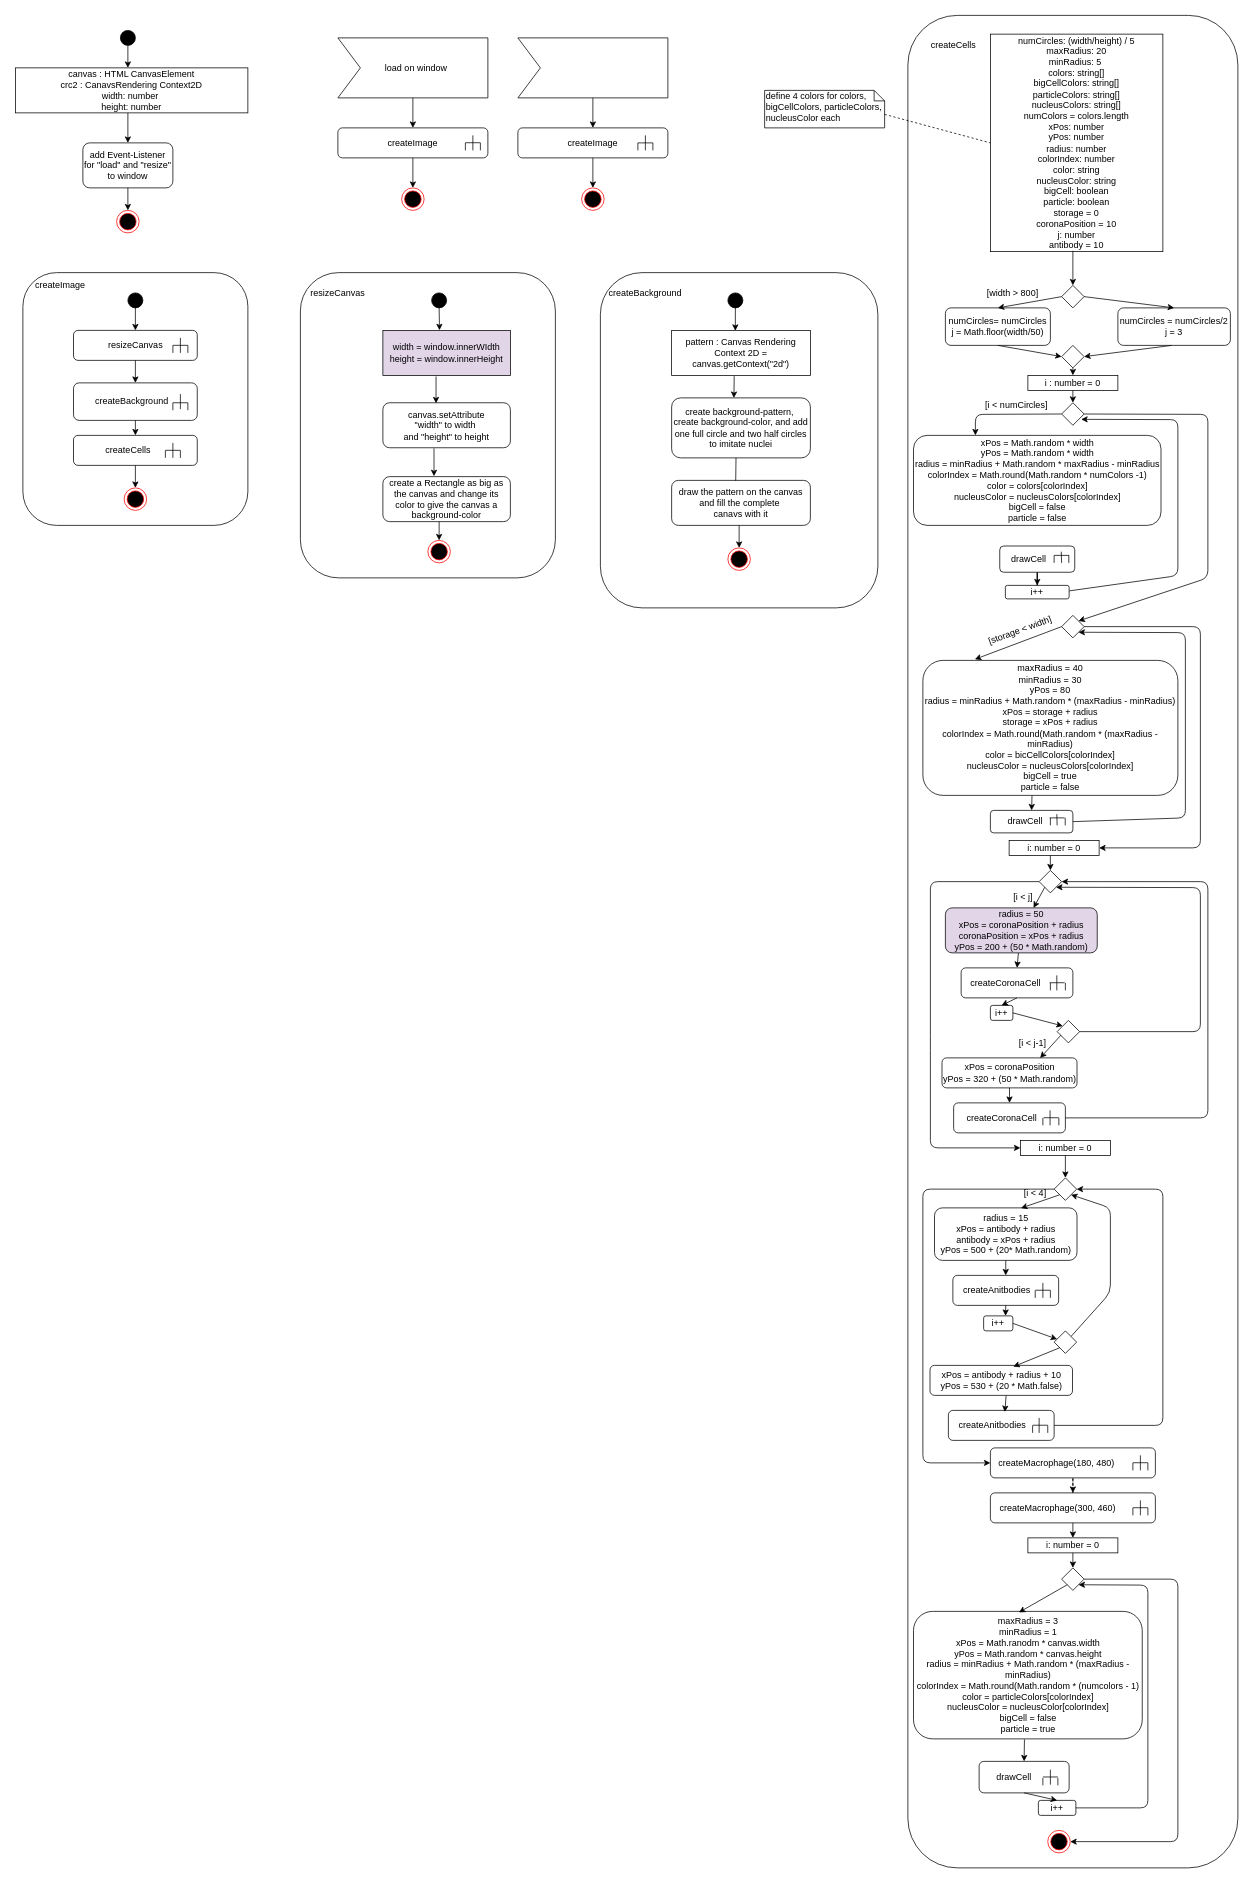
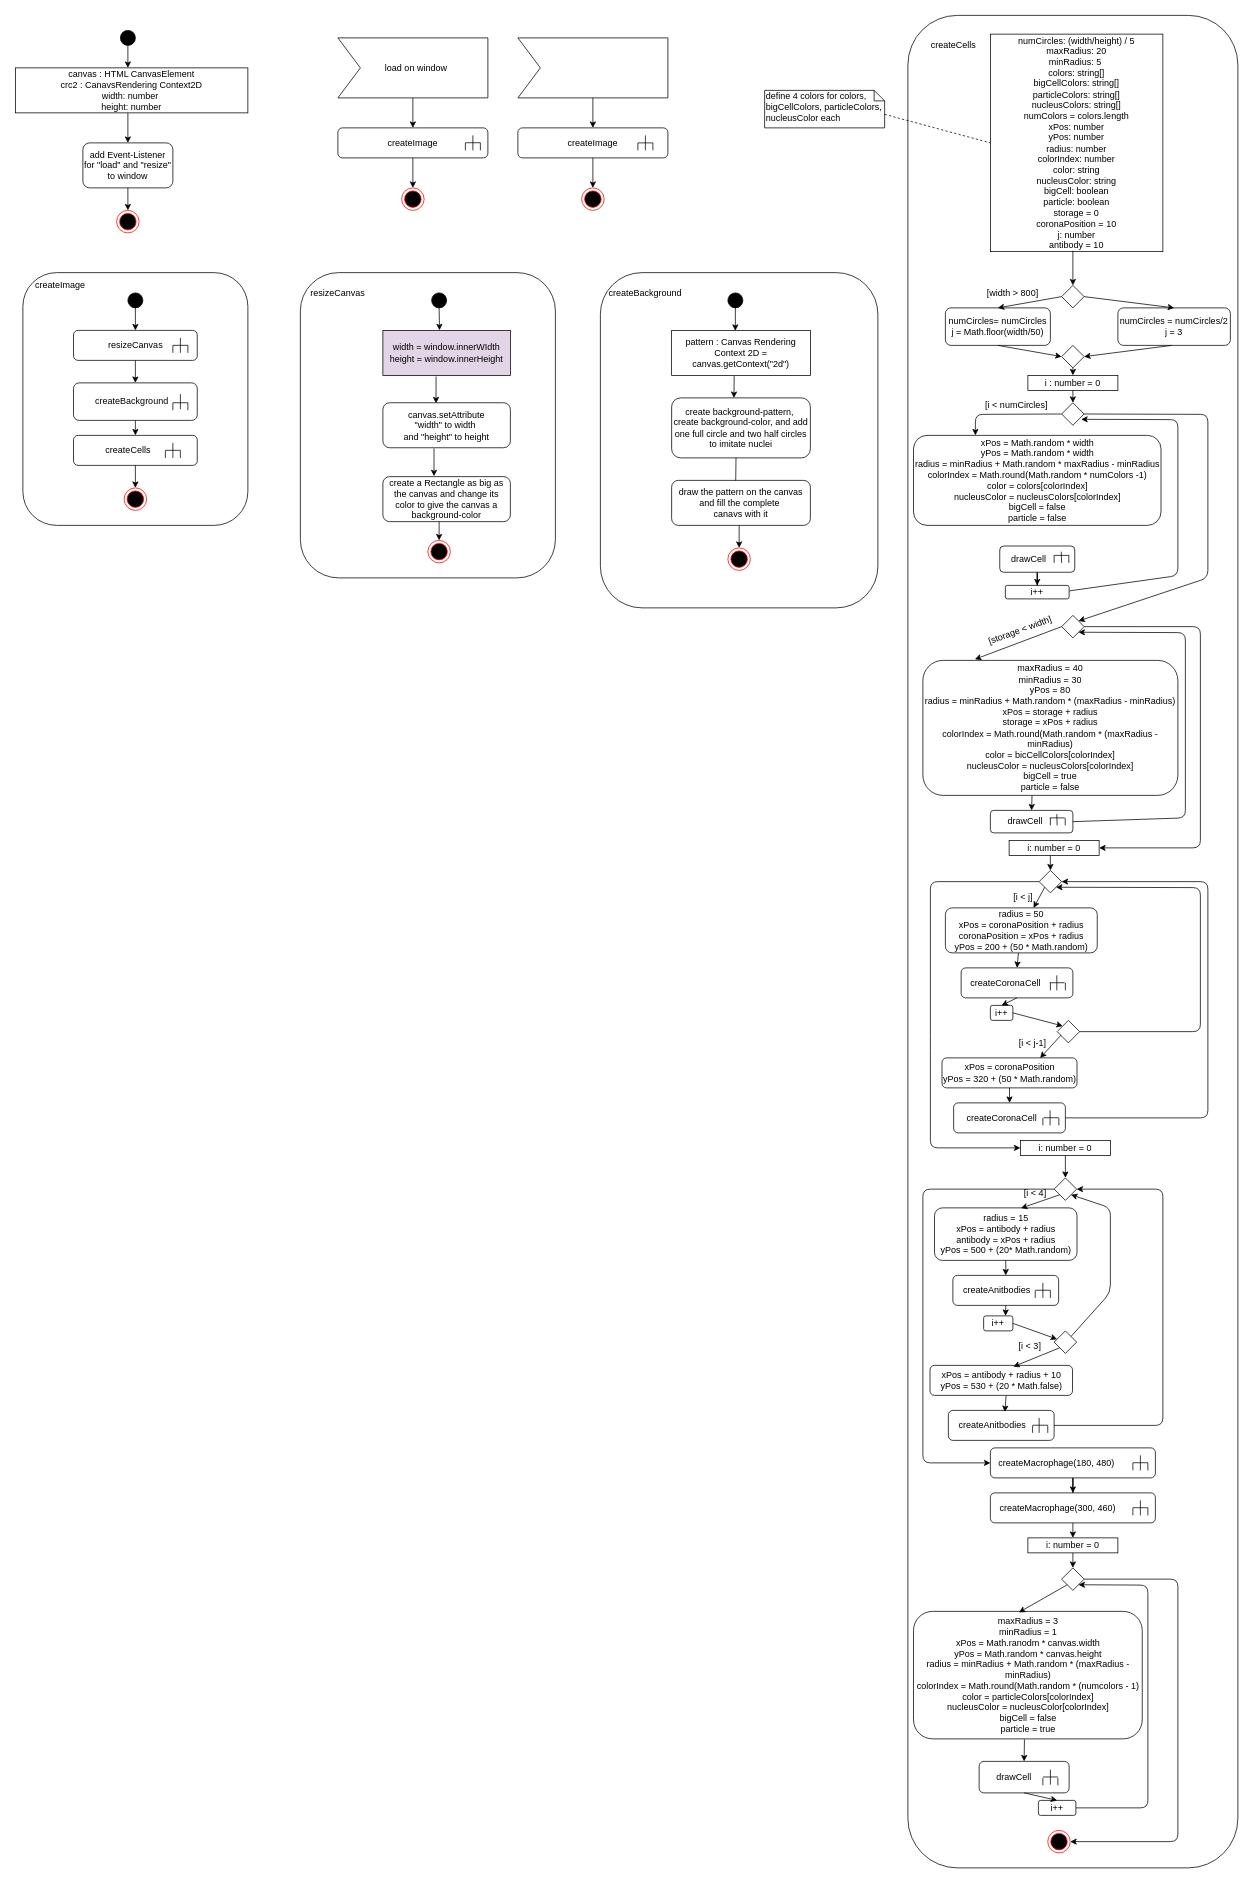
(1021, 930) -> (1021, 930)
none -> (1030, 1346)
(1073, 1479) -> (1073, 1479)
